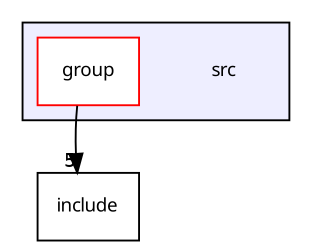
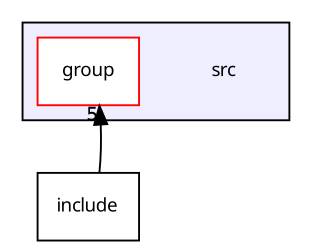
(76, 132) -> (101, 149)
